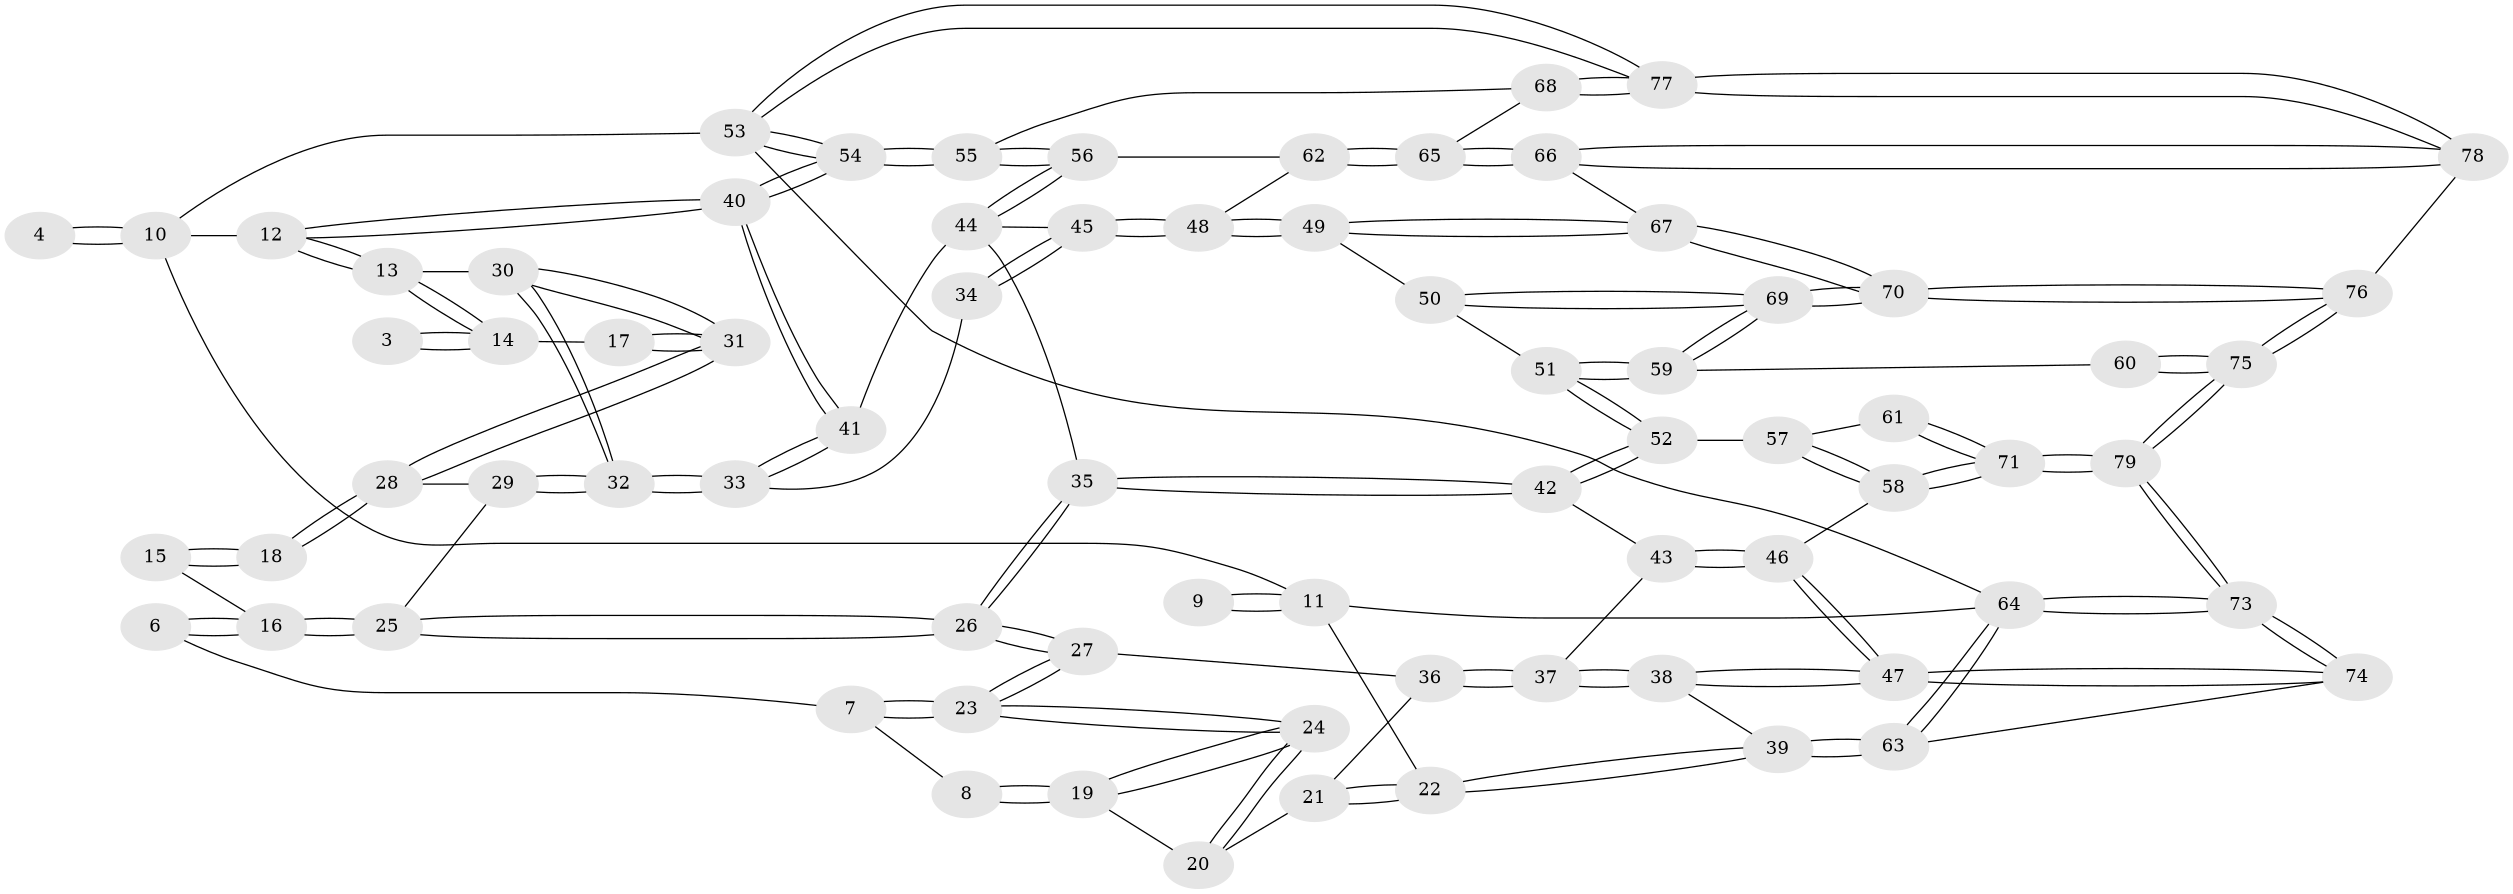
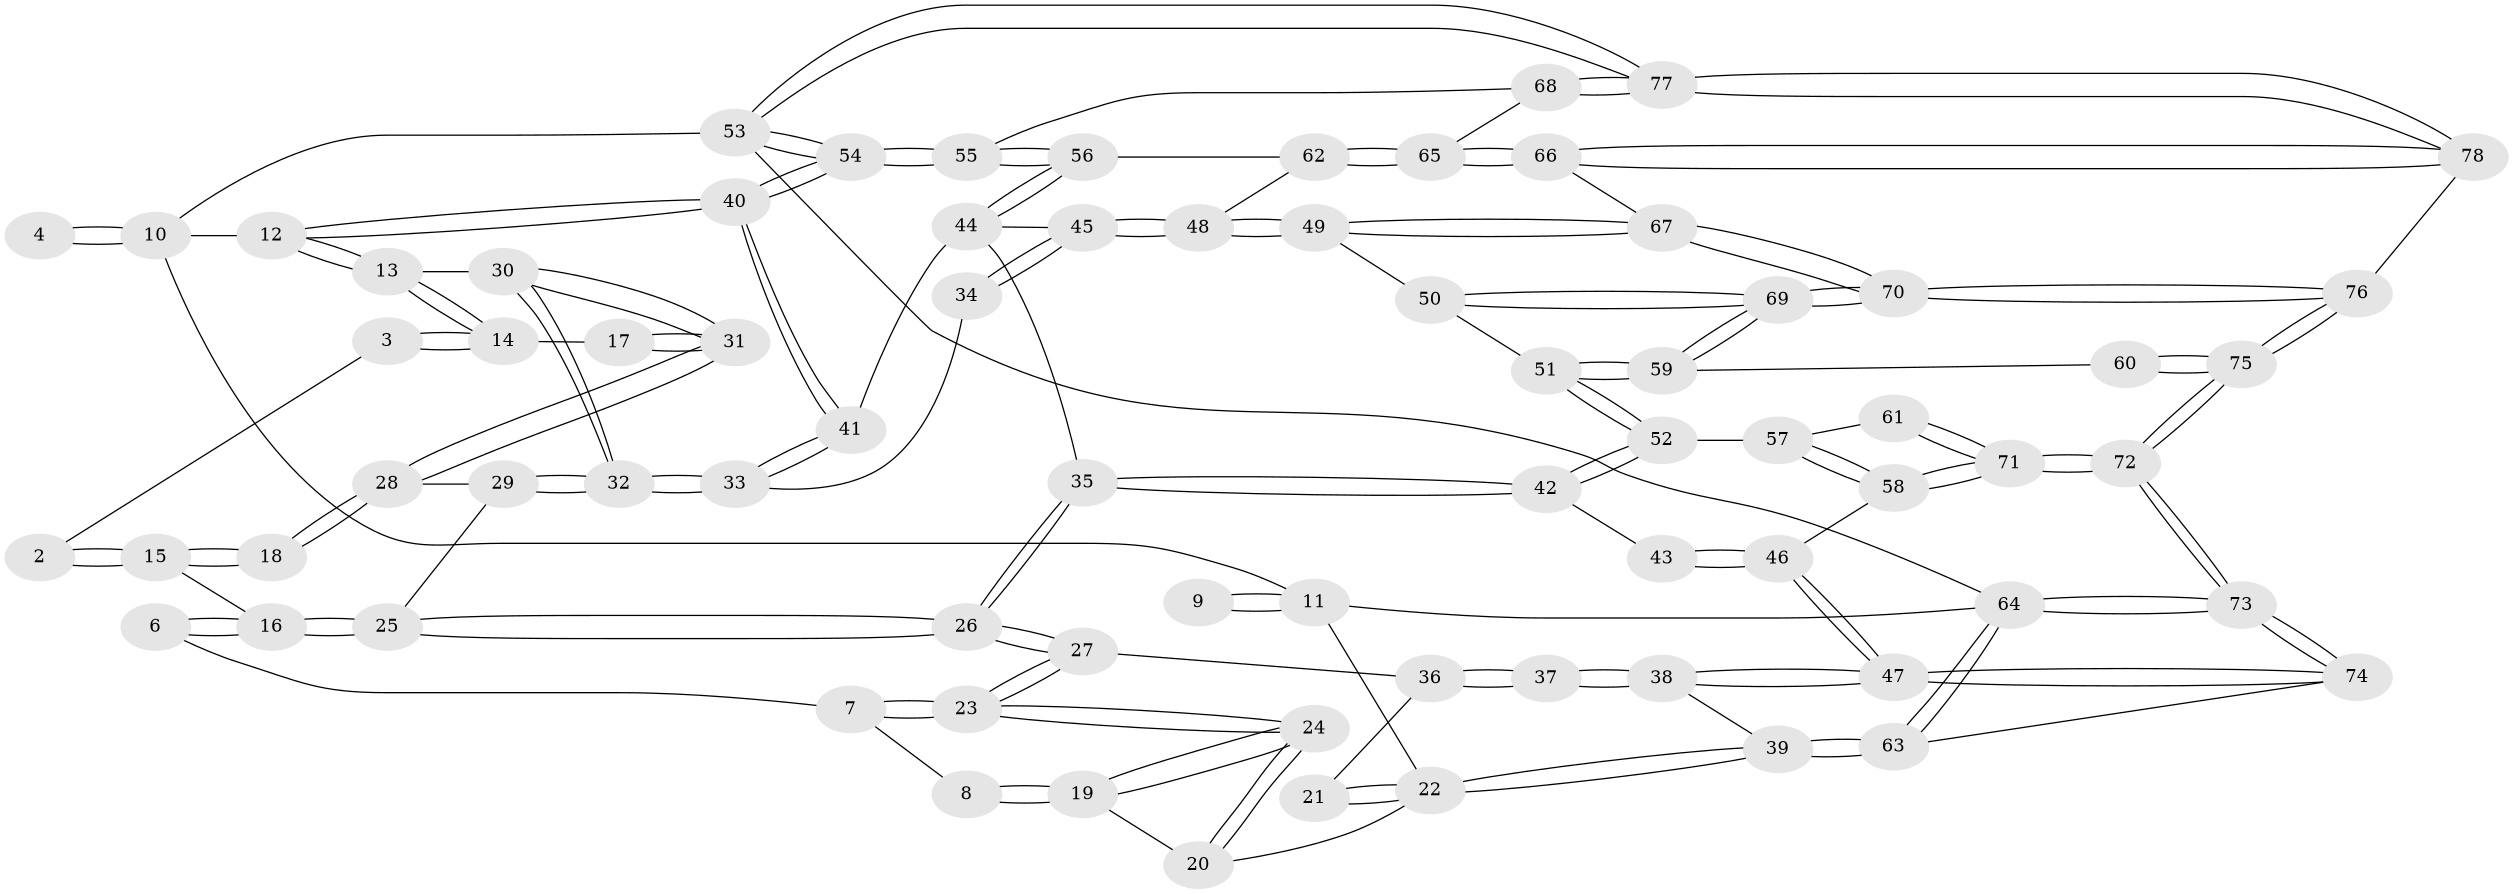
(2126, 464) -> (2126, 464)
none -> (40, 557)
(1596, 627) -> none
(1257, 832) -> (1322, 842)
